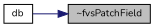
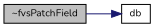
(45, 14) -> (99, 14)
